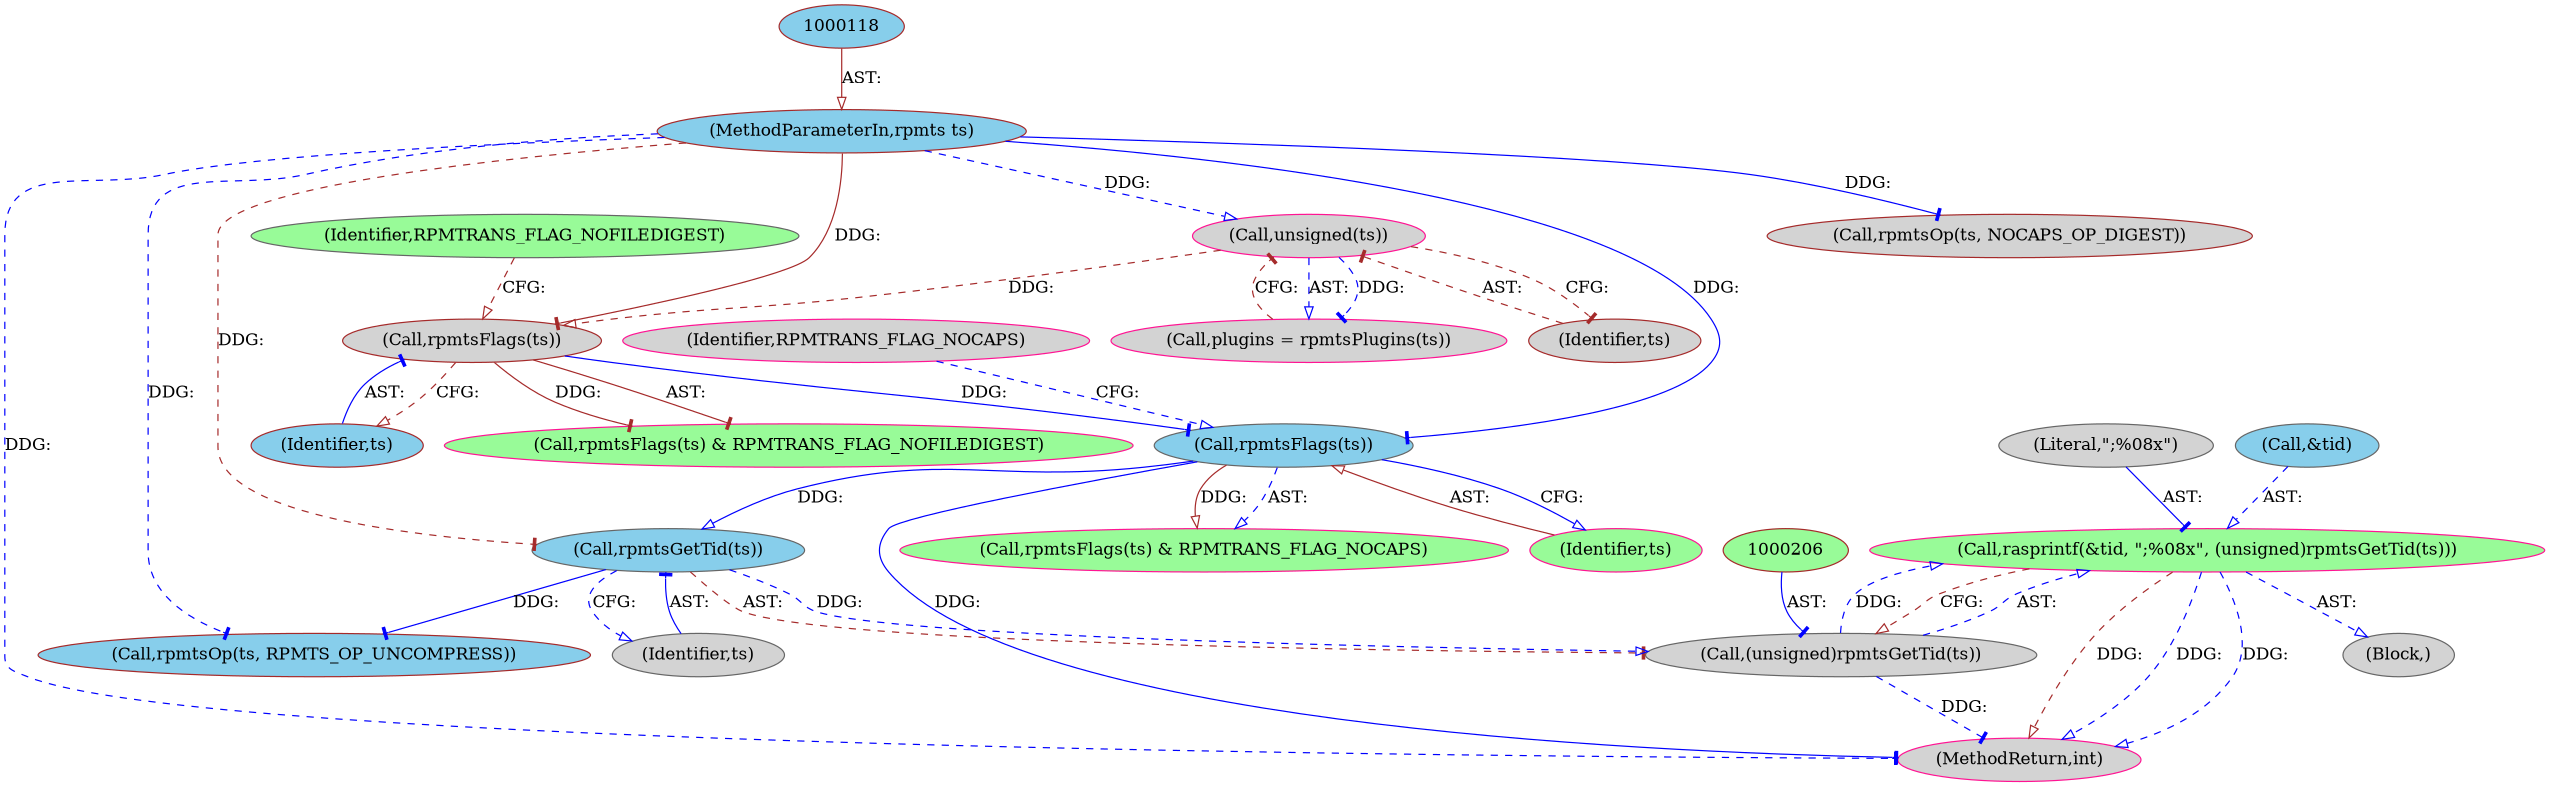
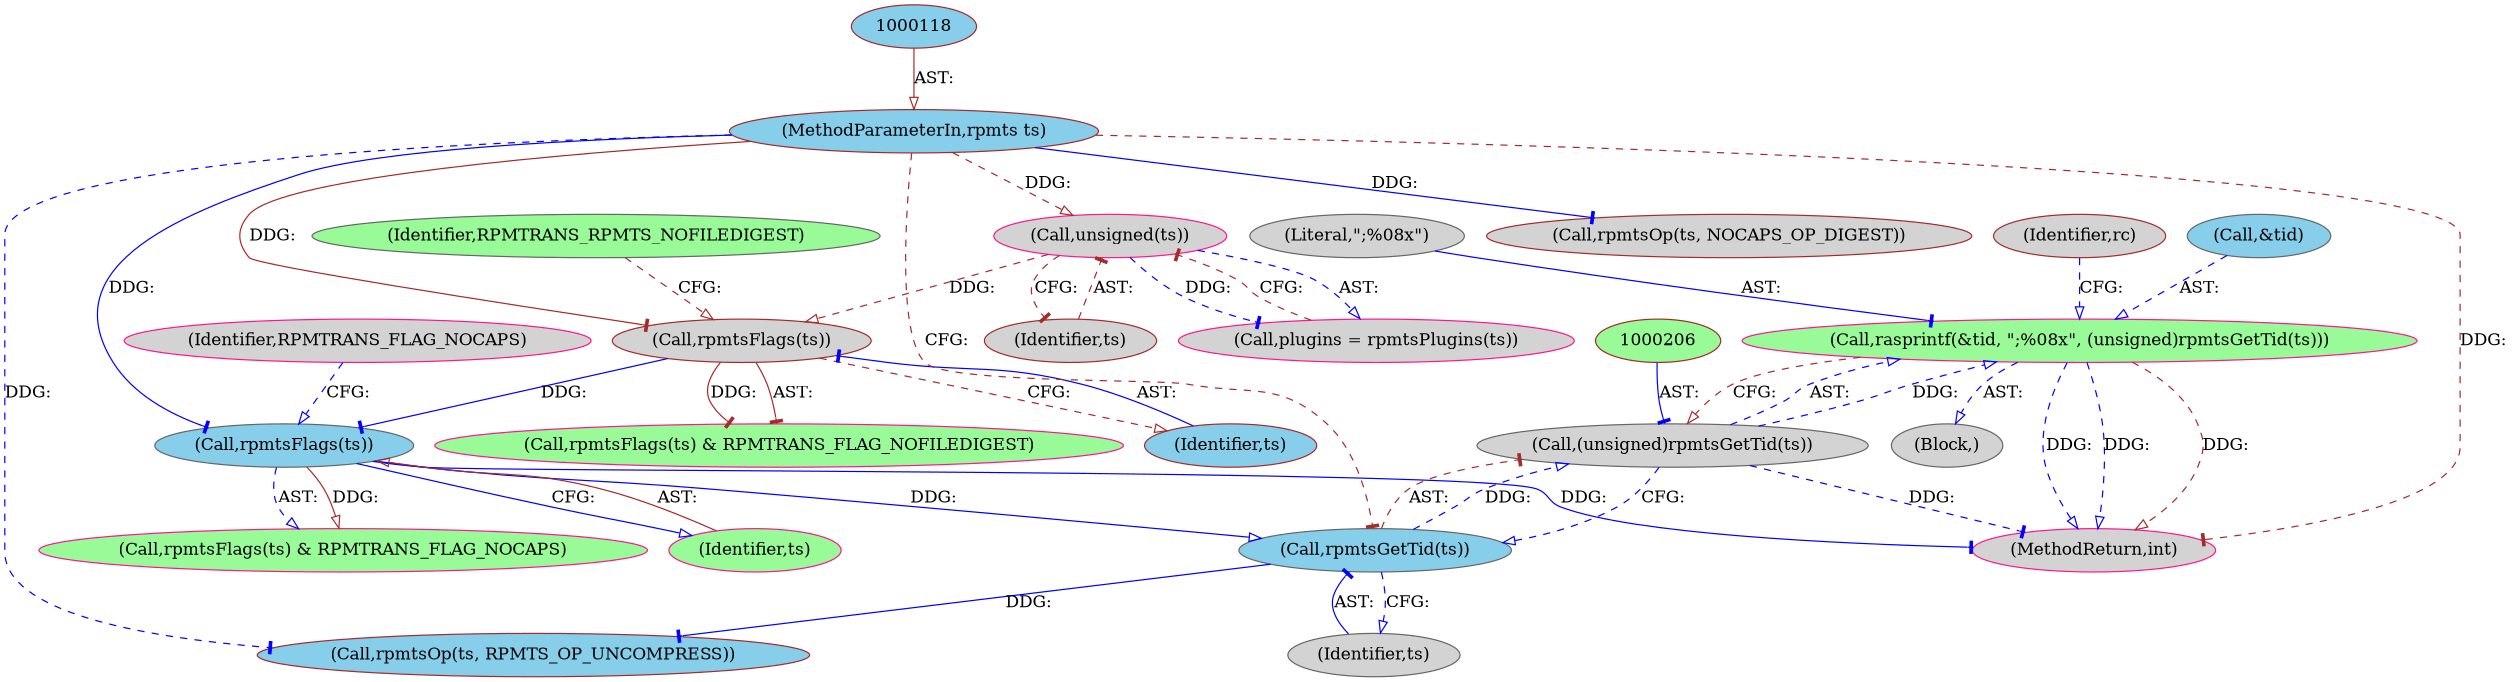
(1075, 183) -> (1007, 181)
(525, 236) -> (596, 236)
none -> (2080, 236)
(244, 341) -> (949, 341)
none -> (1583, 522)
(385, 722) -> (2029, 169)
